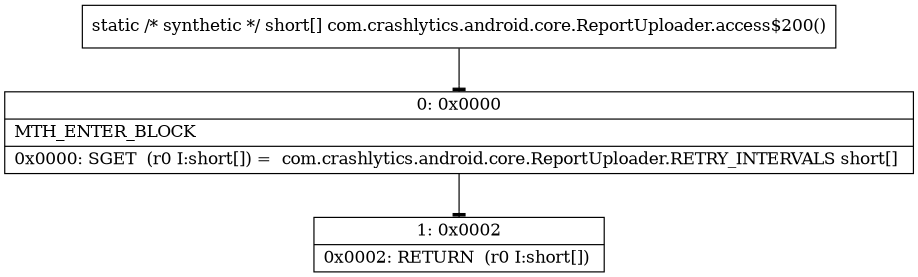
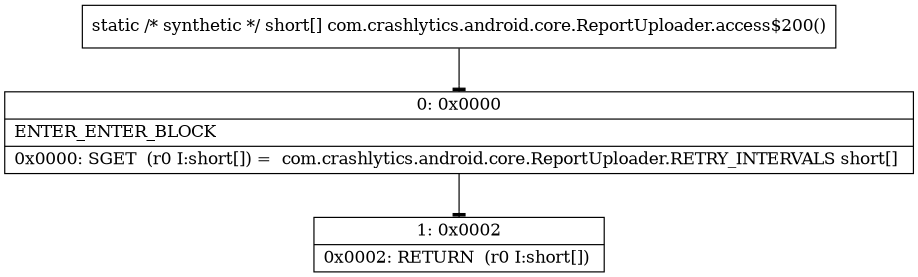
(105, 132) -> (116, 132)
